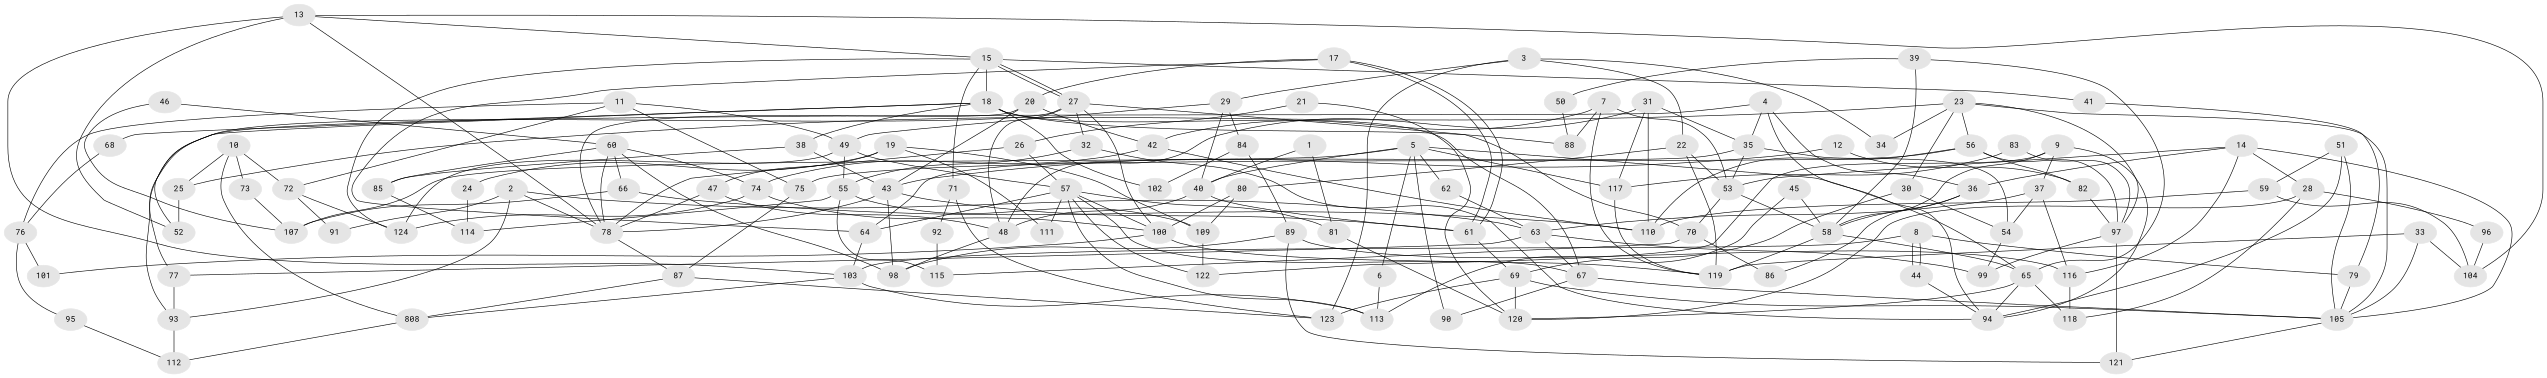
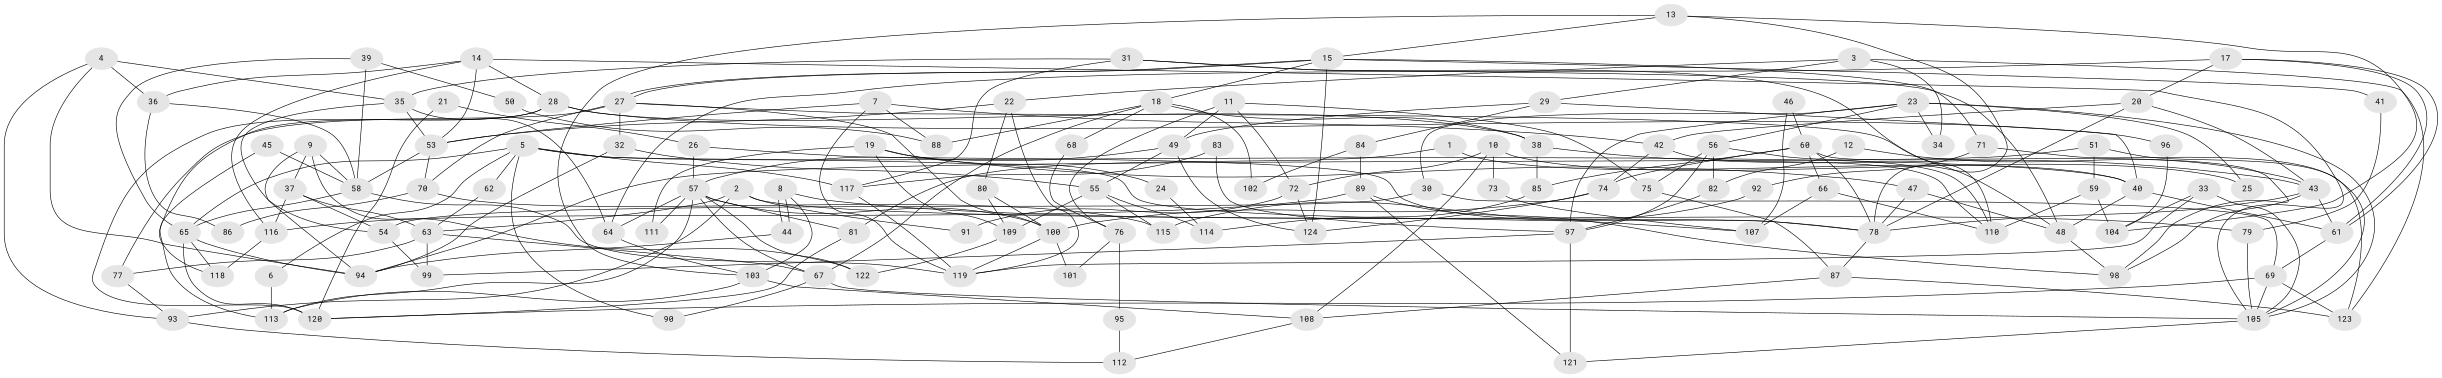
none -> (951, 118)
(179, 233) -> none
(412, 320) -> (1307, 320)
